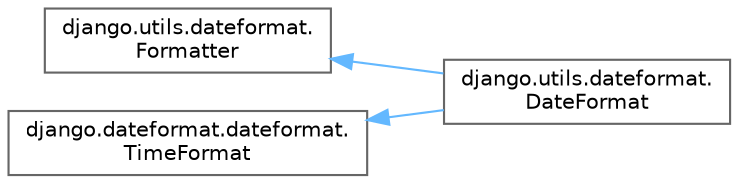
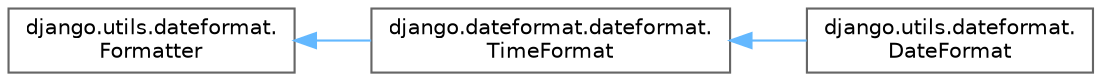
(398, 68) -> (344, 41)
